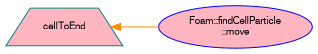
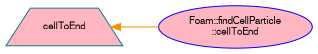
(235, 27) -> (235, 27)
